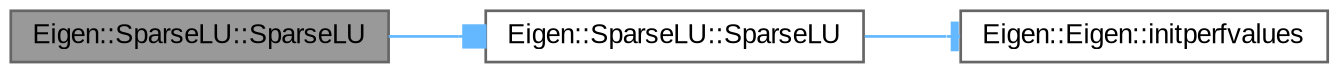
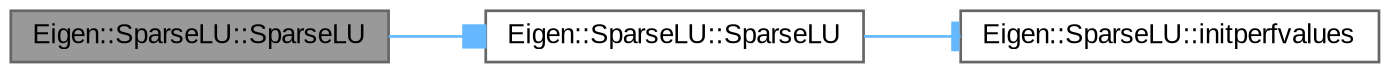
(1144, 36) -> (1170, 36)
